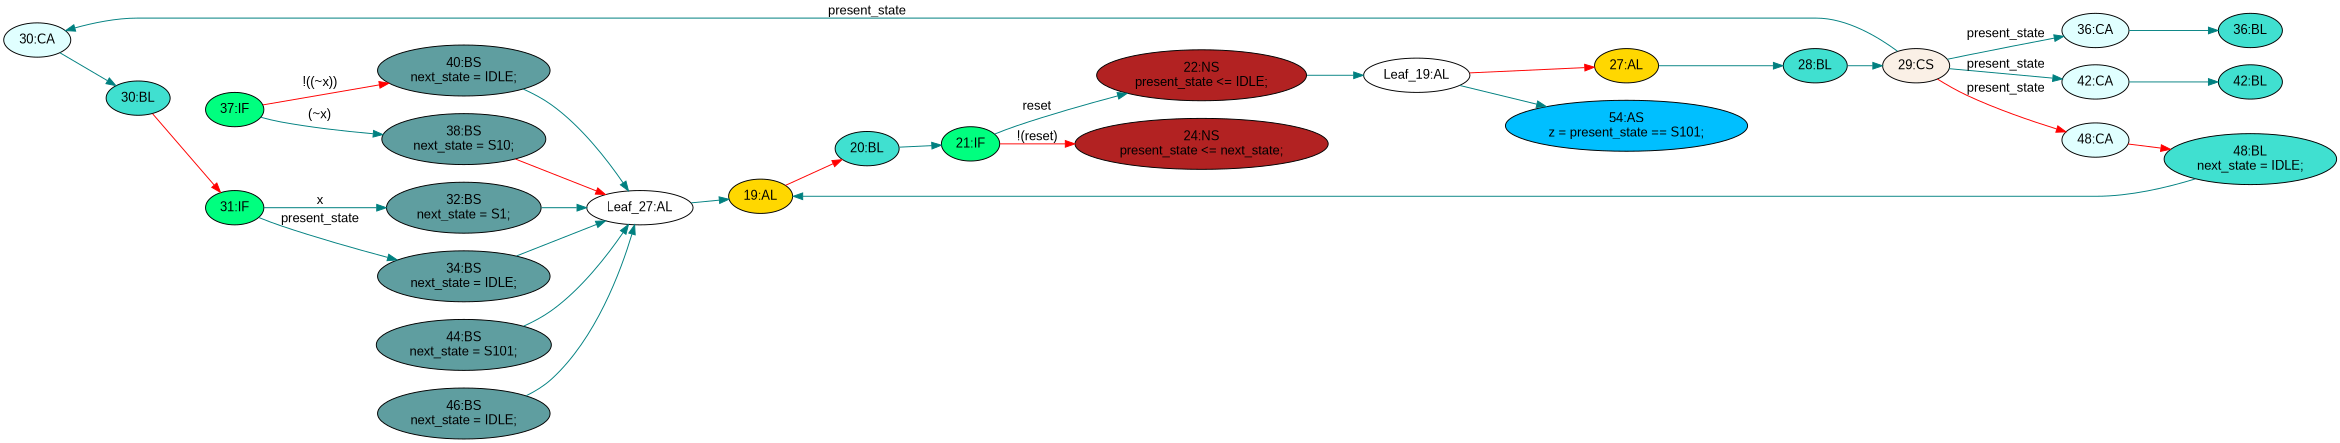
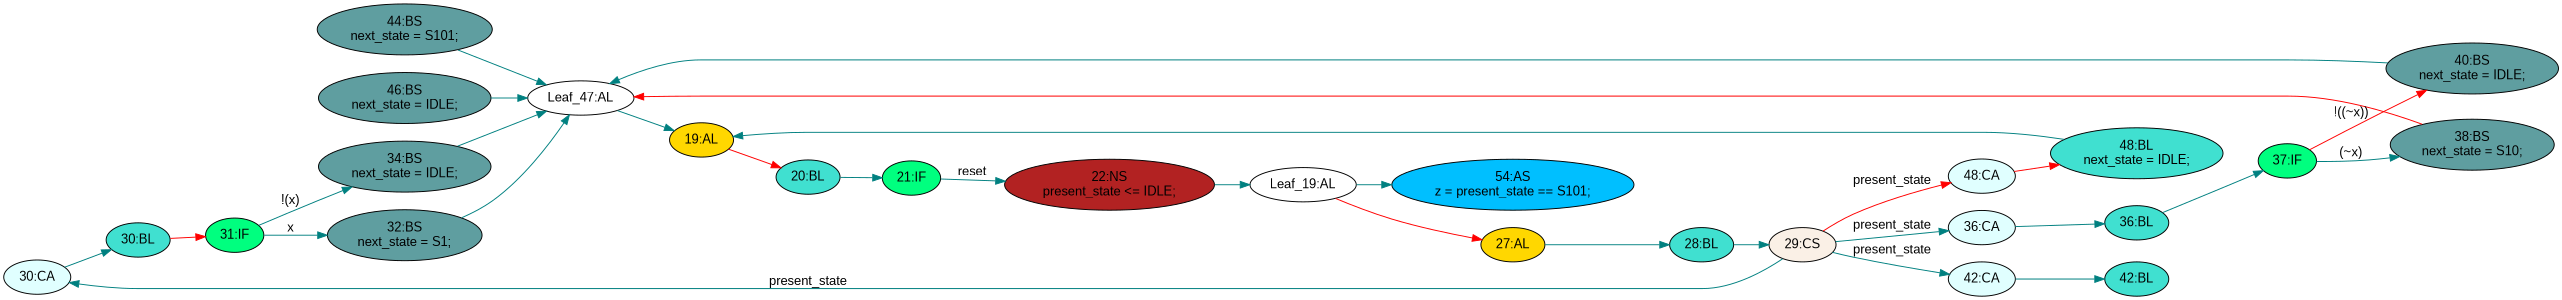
(1202, 144) -> none
none -> (2209, 194)
(640, 208) -> (581, 98)
(320, 219) -> (290, 200)
